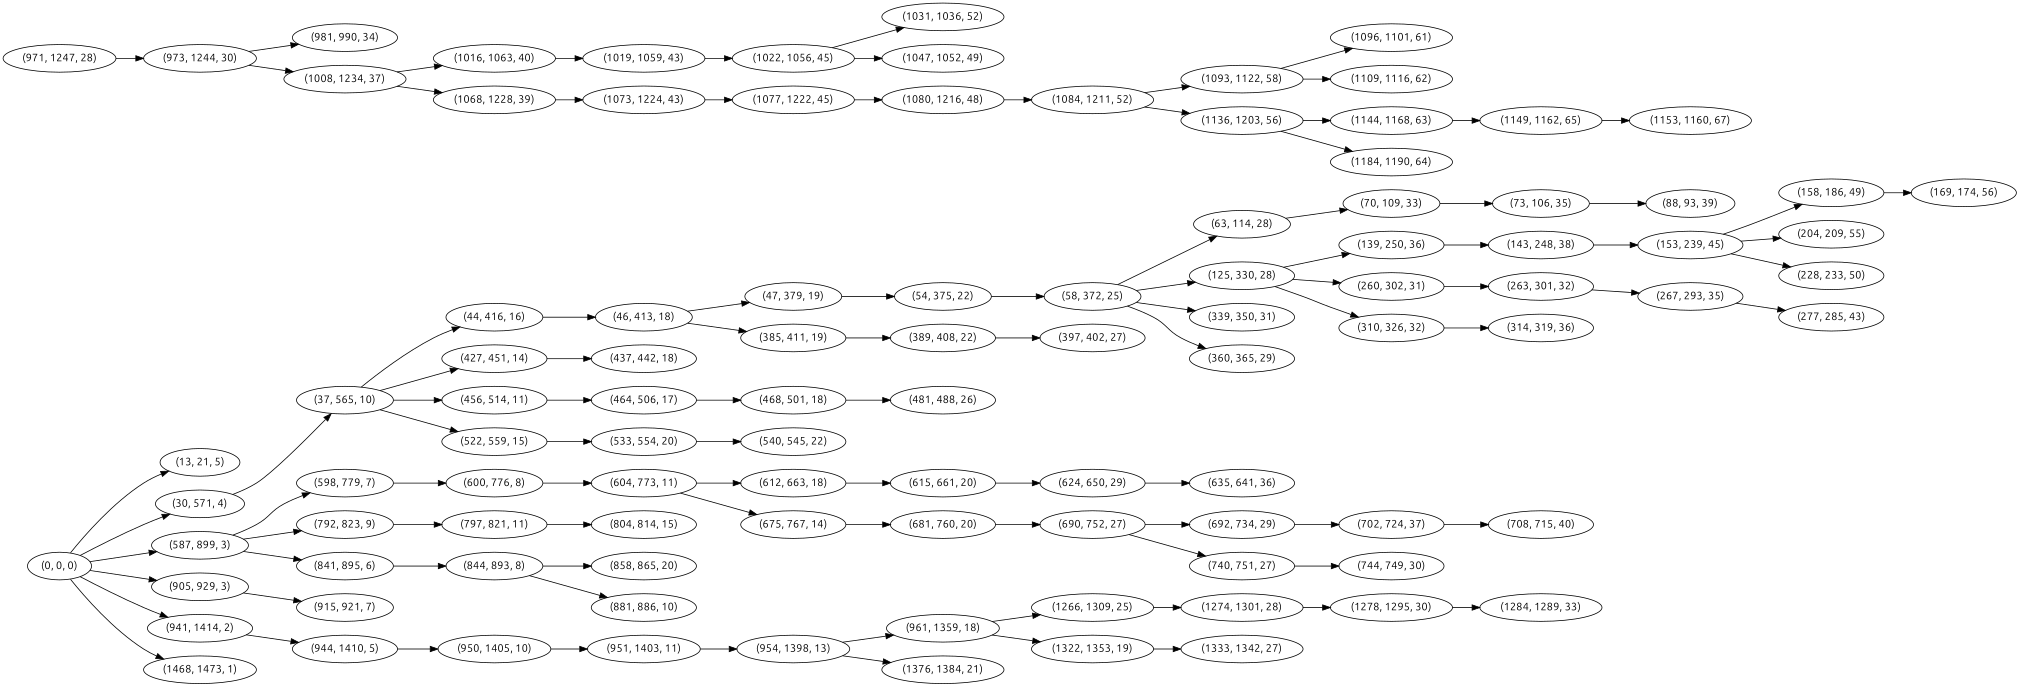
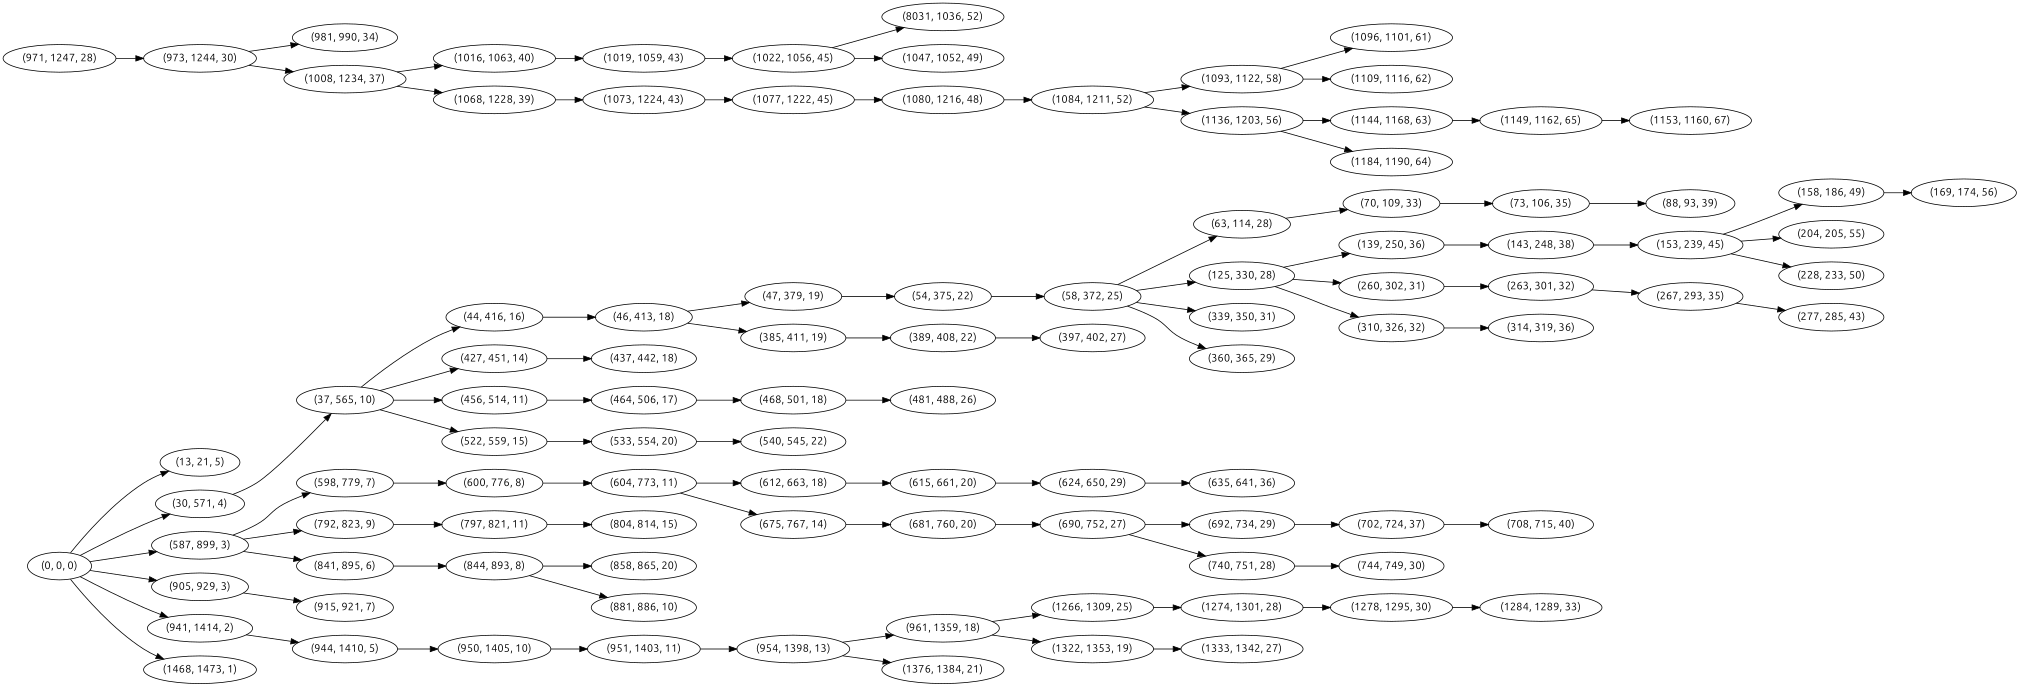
(943, 17) -> (943, 17)
(1831, 234) -> (1831, 234)
(1242, 566) -> (1242, 566)
